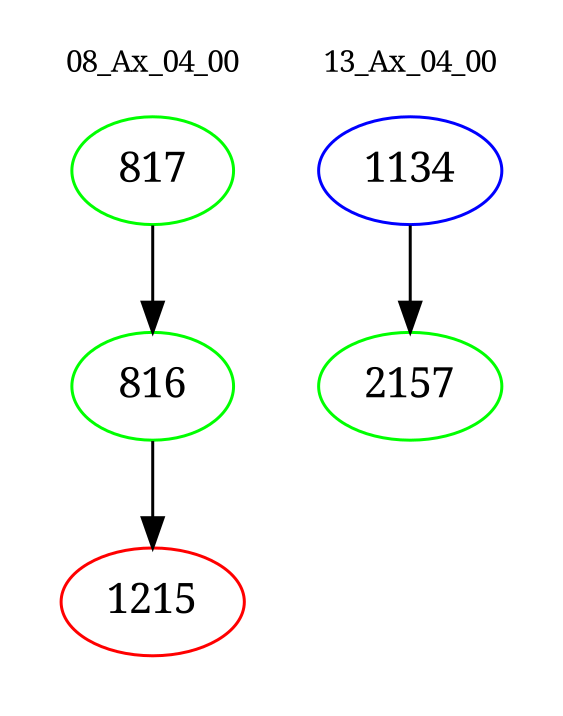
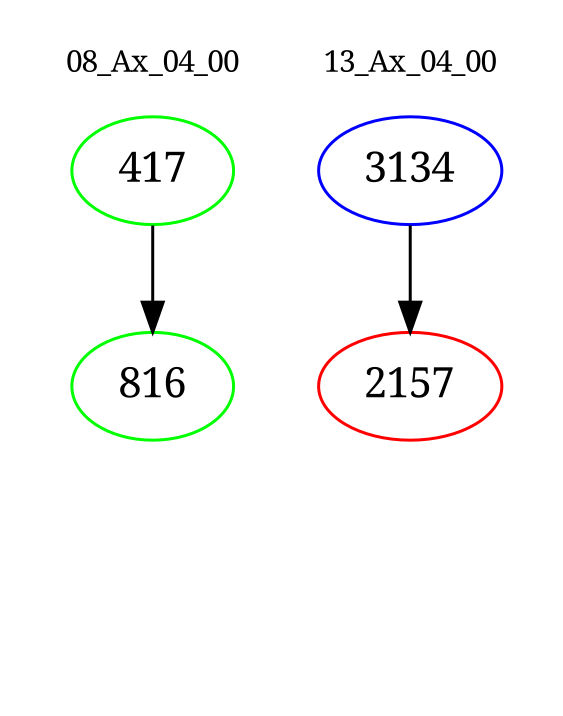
(153, 171) -> (153, 171)
(410, 171) -> (410, 171)
(410, 386) -> (410, 386)
(153, 602) -> none
